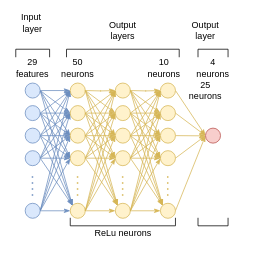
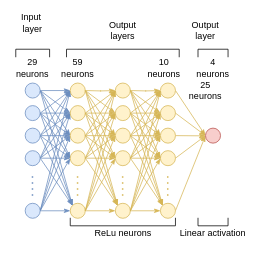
(33, 68) -> (33, 68)
(78, 68) -> (78, 68)
none -> (213, 233)
